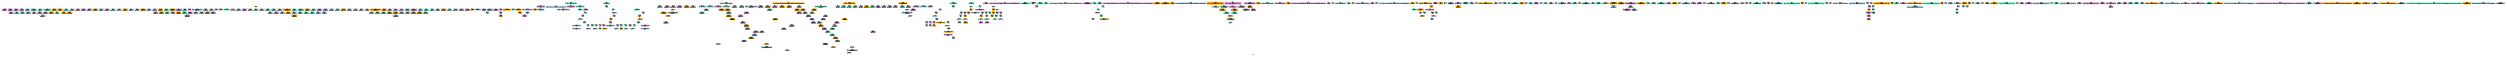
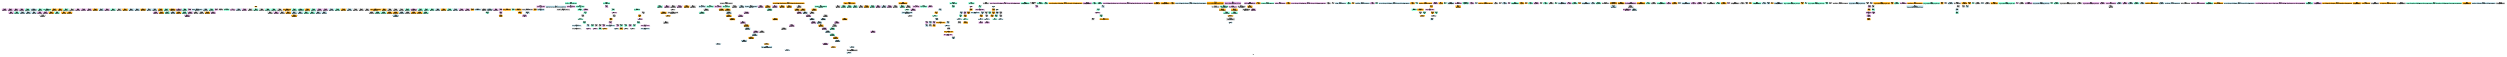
(1065, 3) -> (1065, 3)
